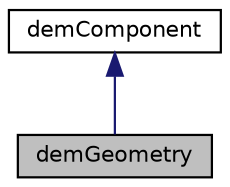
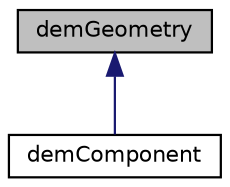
(115, 105) -> (115, 105)
